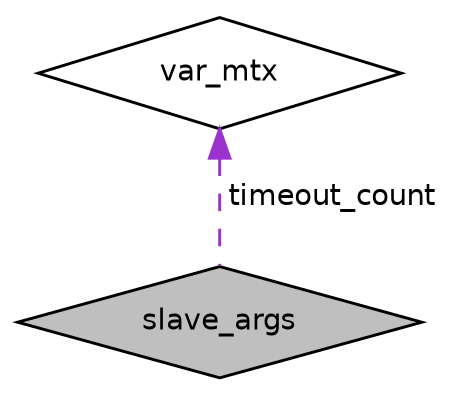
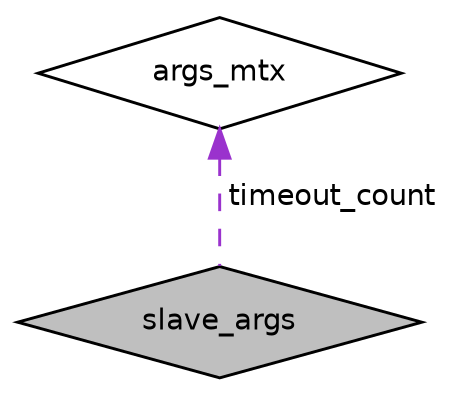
(220, 73) -> (220, 73)
